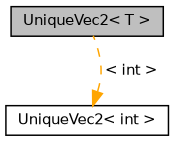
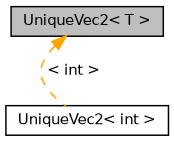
(101, 63) -> (42, 79)
